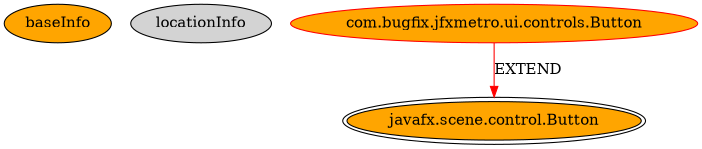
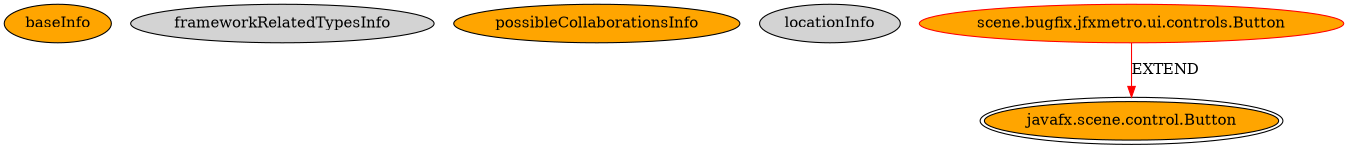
none -> (282, 24)
(494, 24) -> (1131, 24)
none -> (597, 24)
